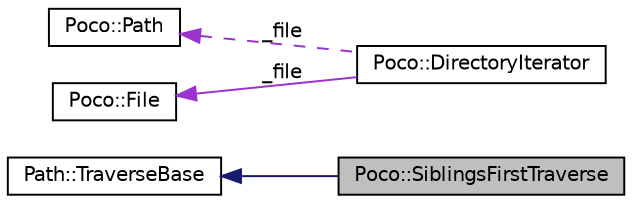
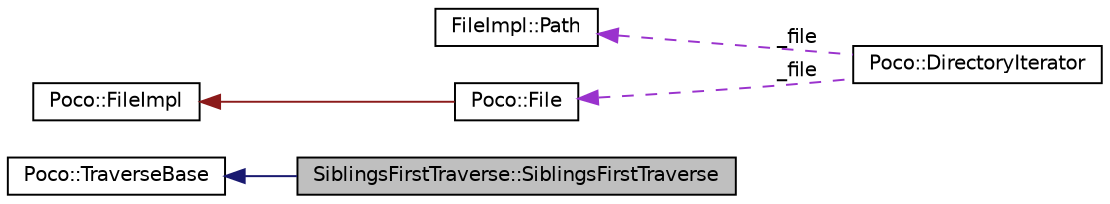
(114, 27) -> (517, 27)
(277, 85) -> (726, 89)
none -> (116, 102)
(114, 176) -> (116, 176)
(481, 176) -> (517, 176)
